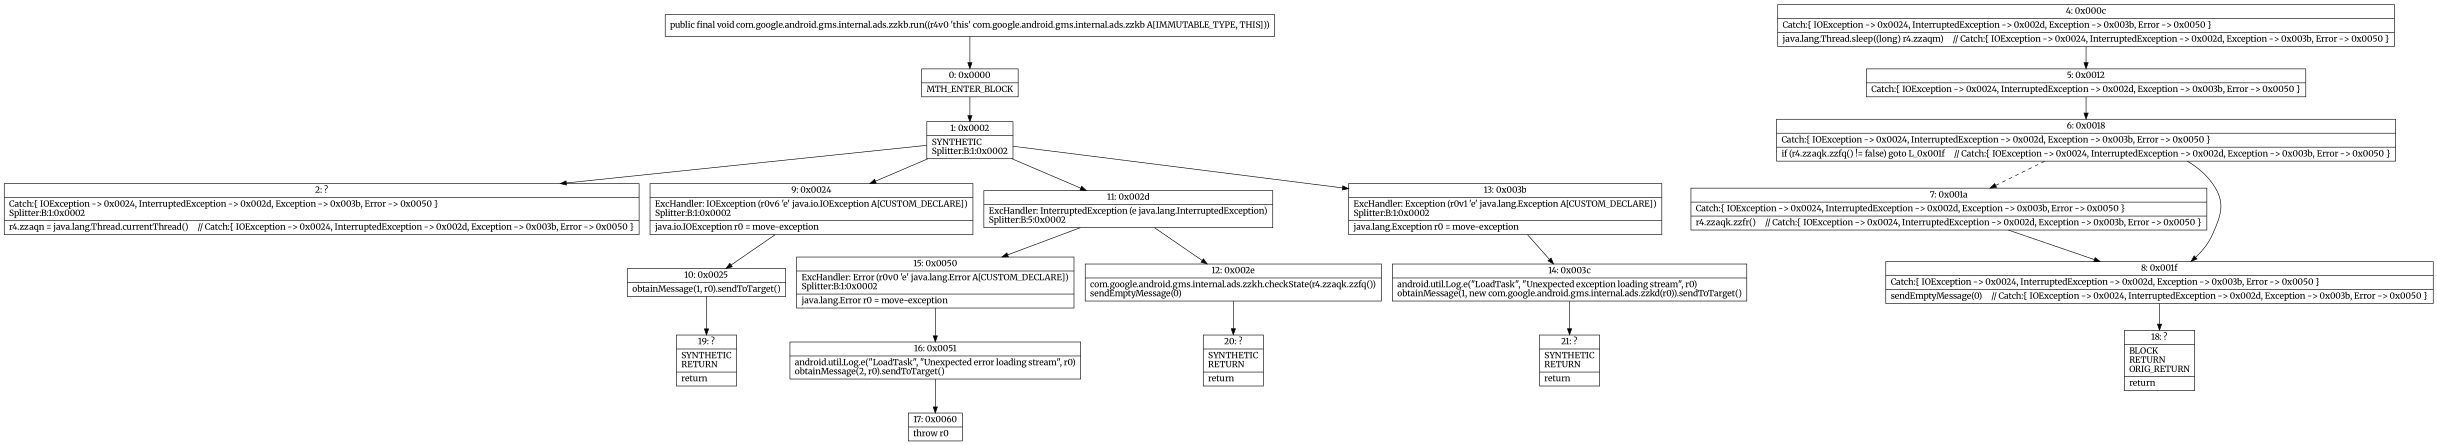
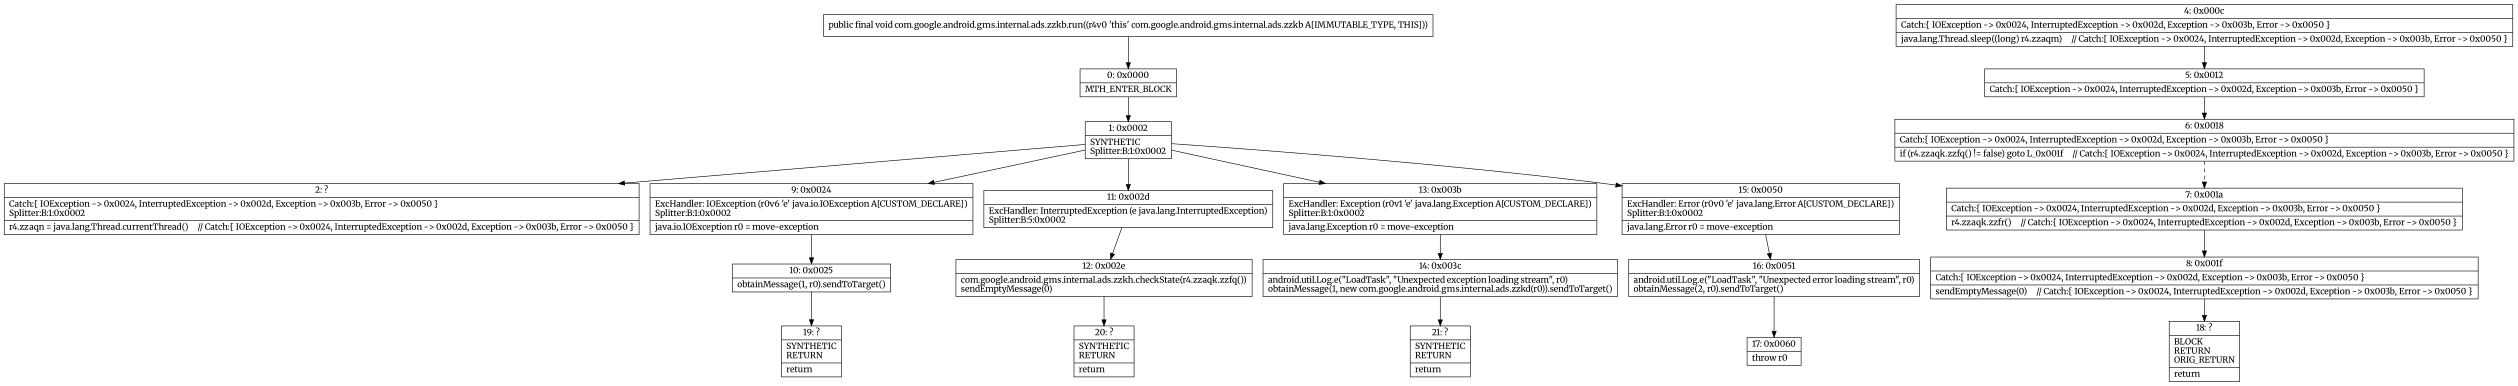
(2221, 206) -> none
(1044, 241) -> (1394, 161)
